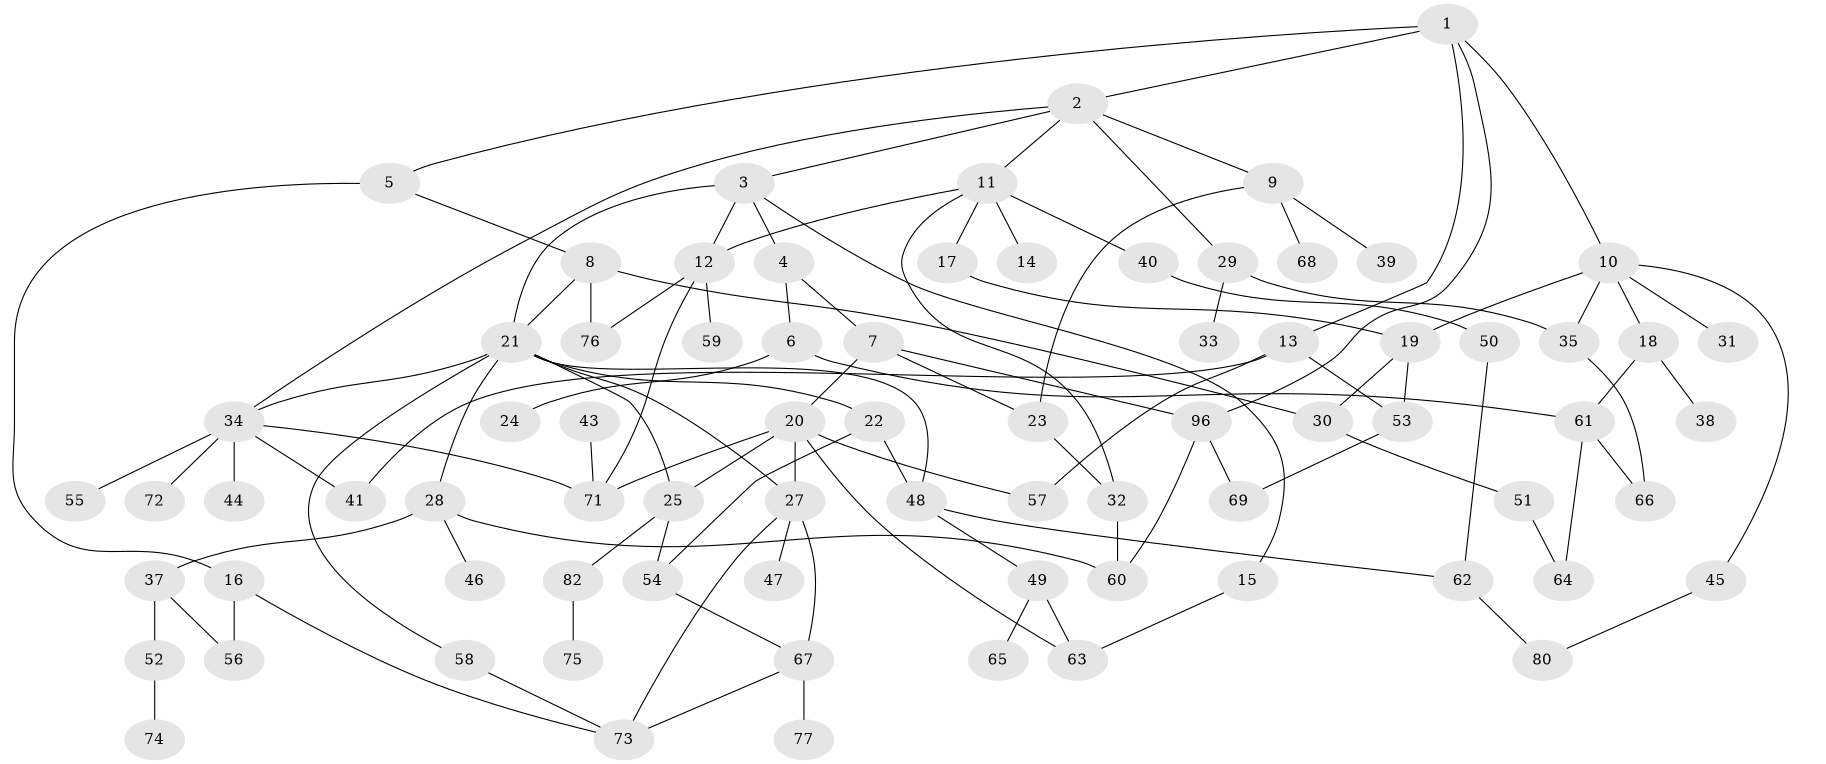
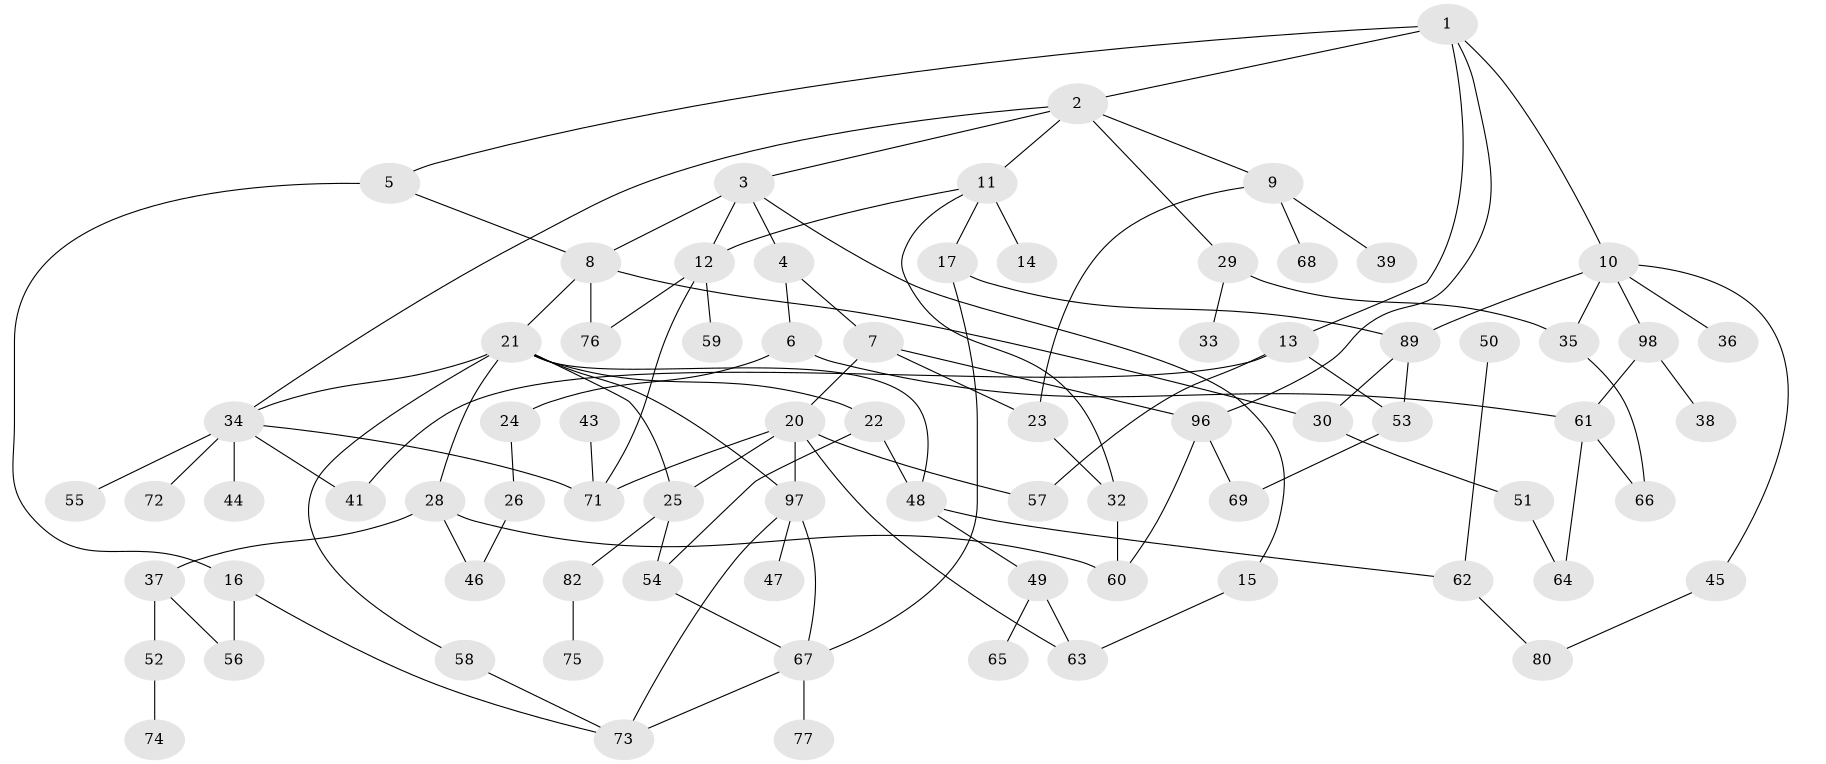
(587, 218) -> (668, 223)
(1148, 263) -> none
(1410, 342) -> (1410, 342)
(1649, 342) -> (1649, 342)
(1728, 342) -> (1728, 342)
none -> (515, 501)
(795, 501) -> (795, 501)
none -> (977, 501)
